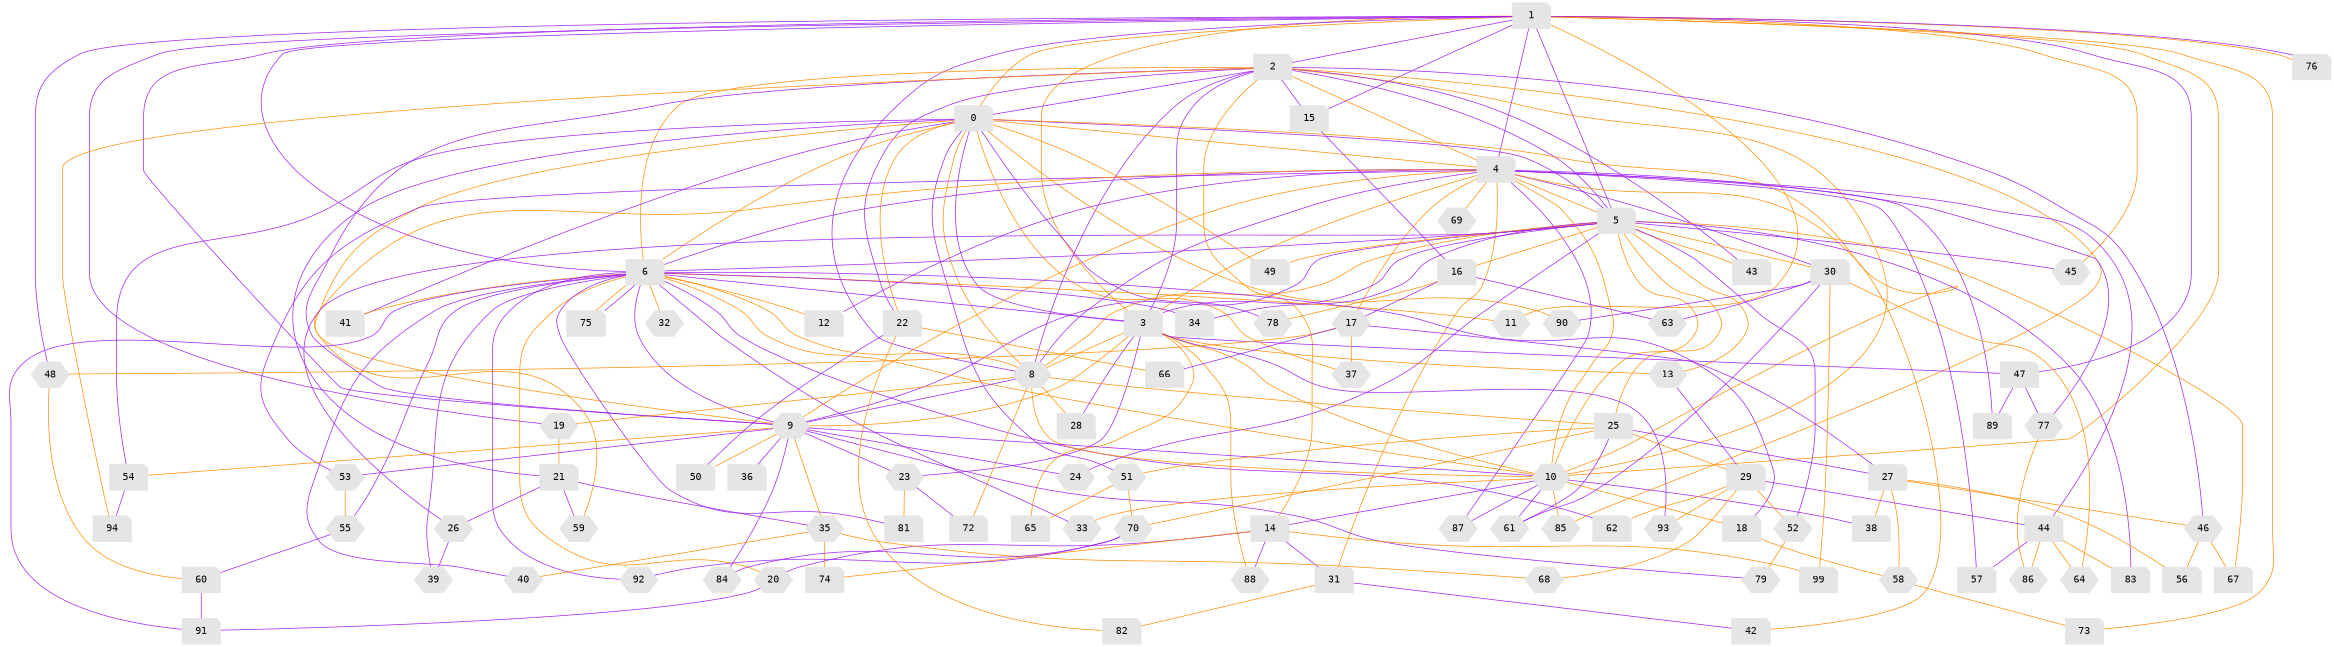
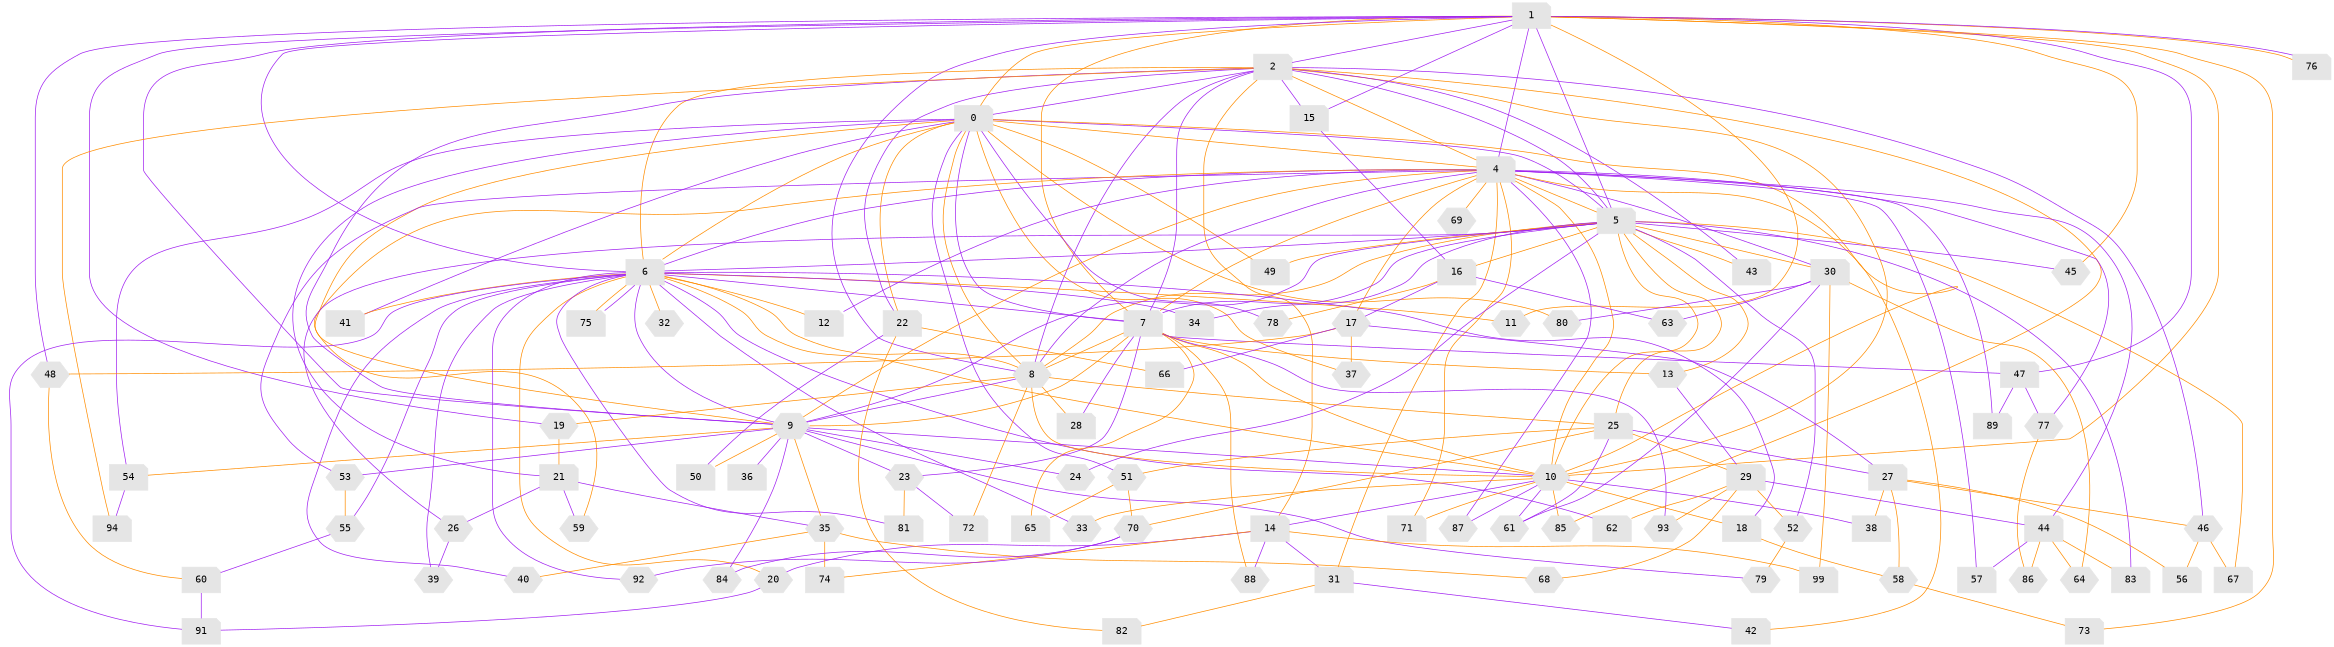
(1143, 323) -> (1143, 323)
(1562, 323) -> (1562, 323)
none -> (1407, 529)
